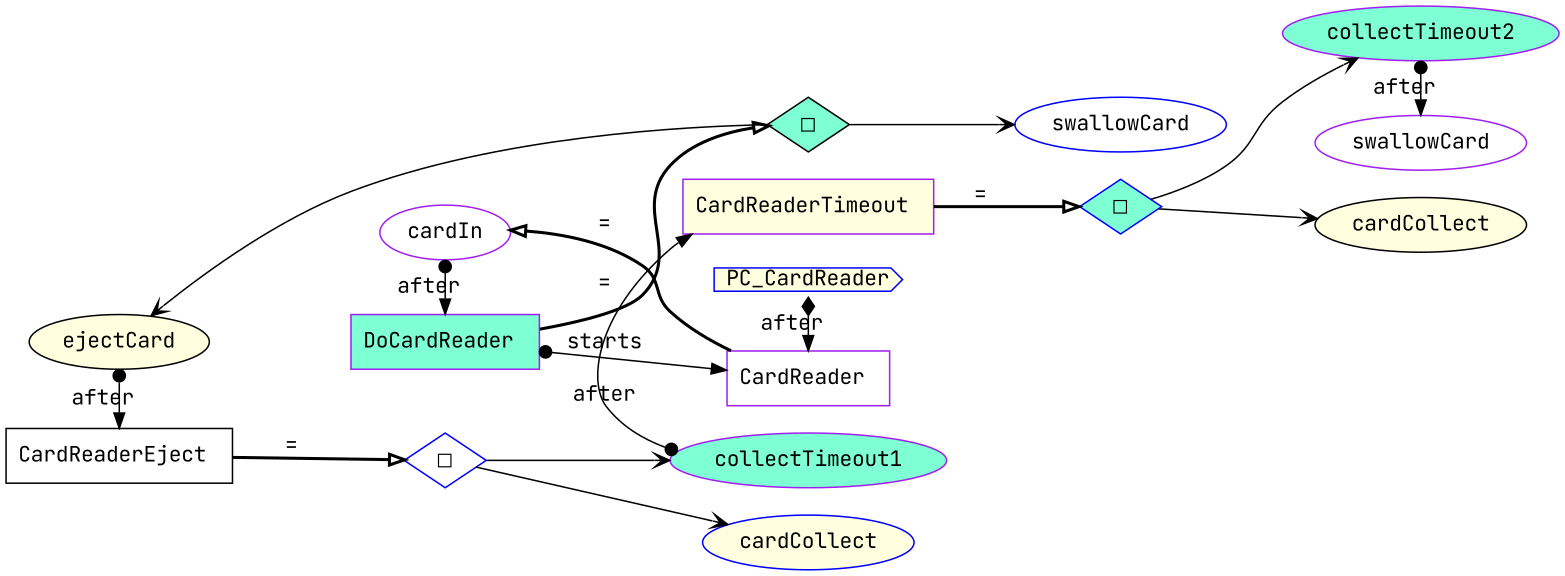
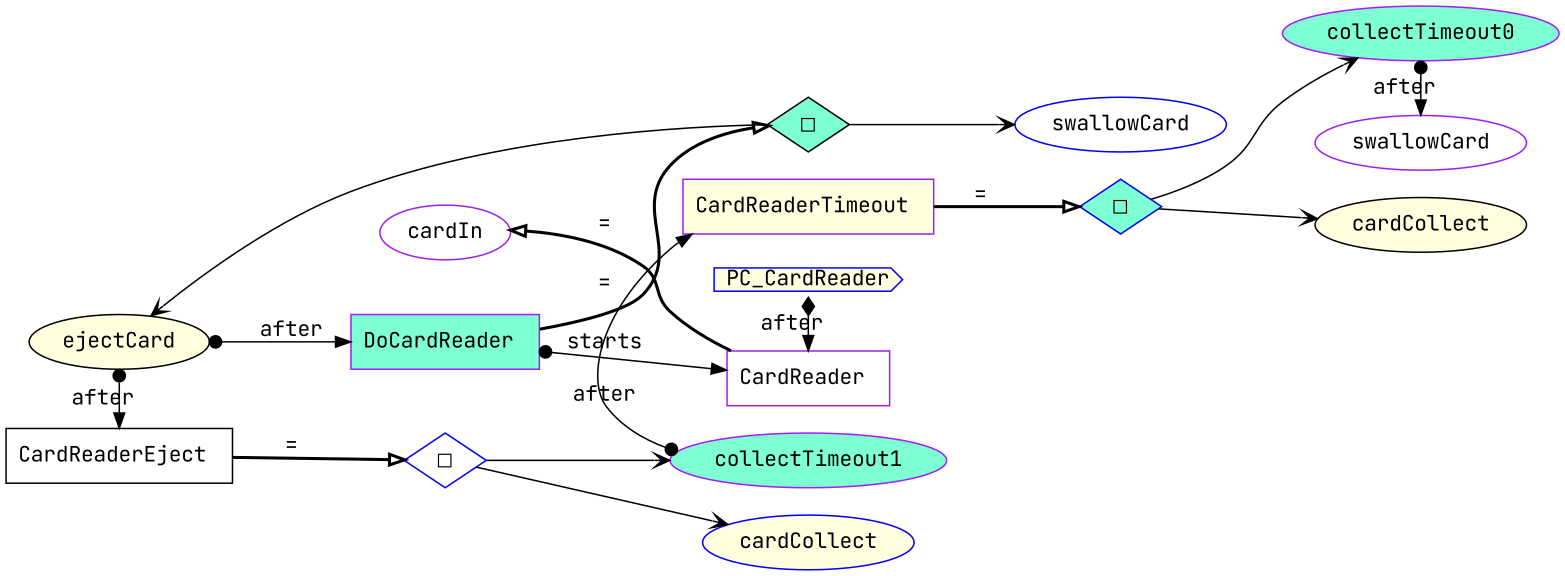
(1421, 33) -> (1421, 33)
(445, 286) -> (279, 342)
